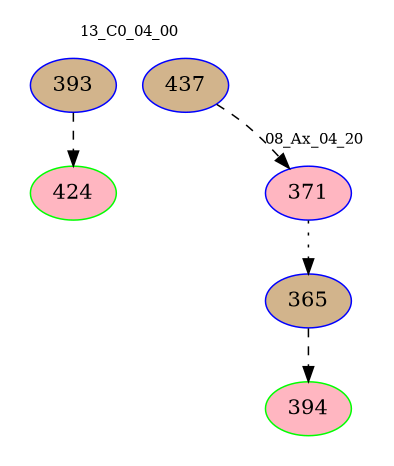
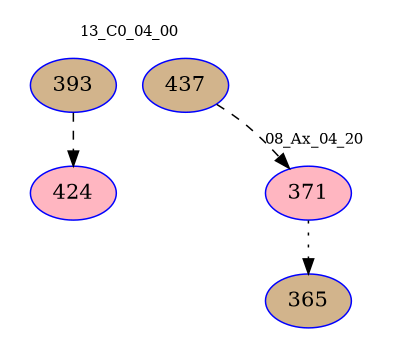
(73, 193) -> (73, 193)
(308, 409) -> none
